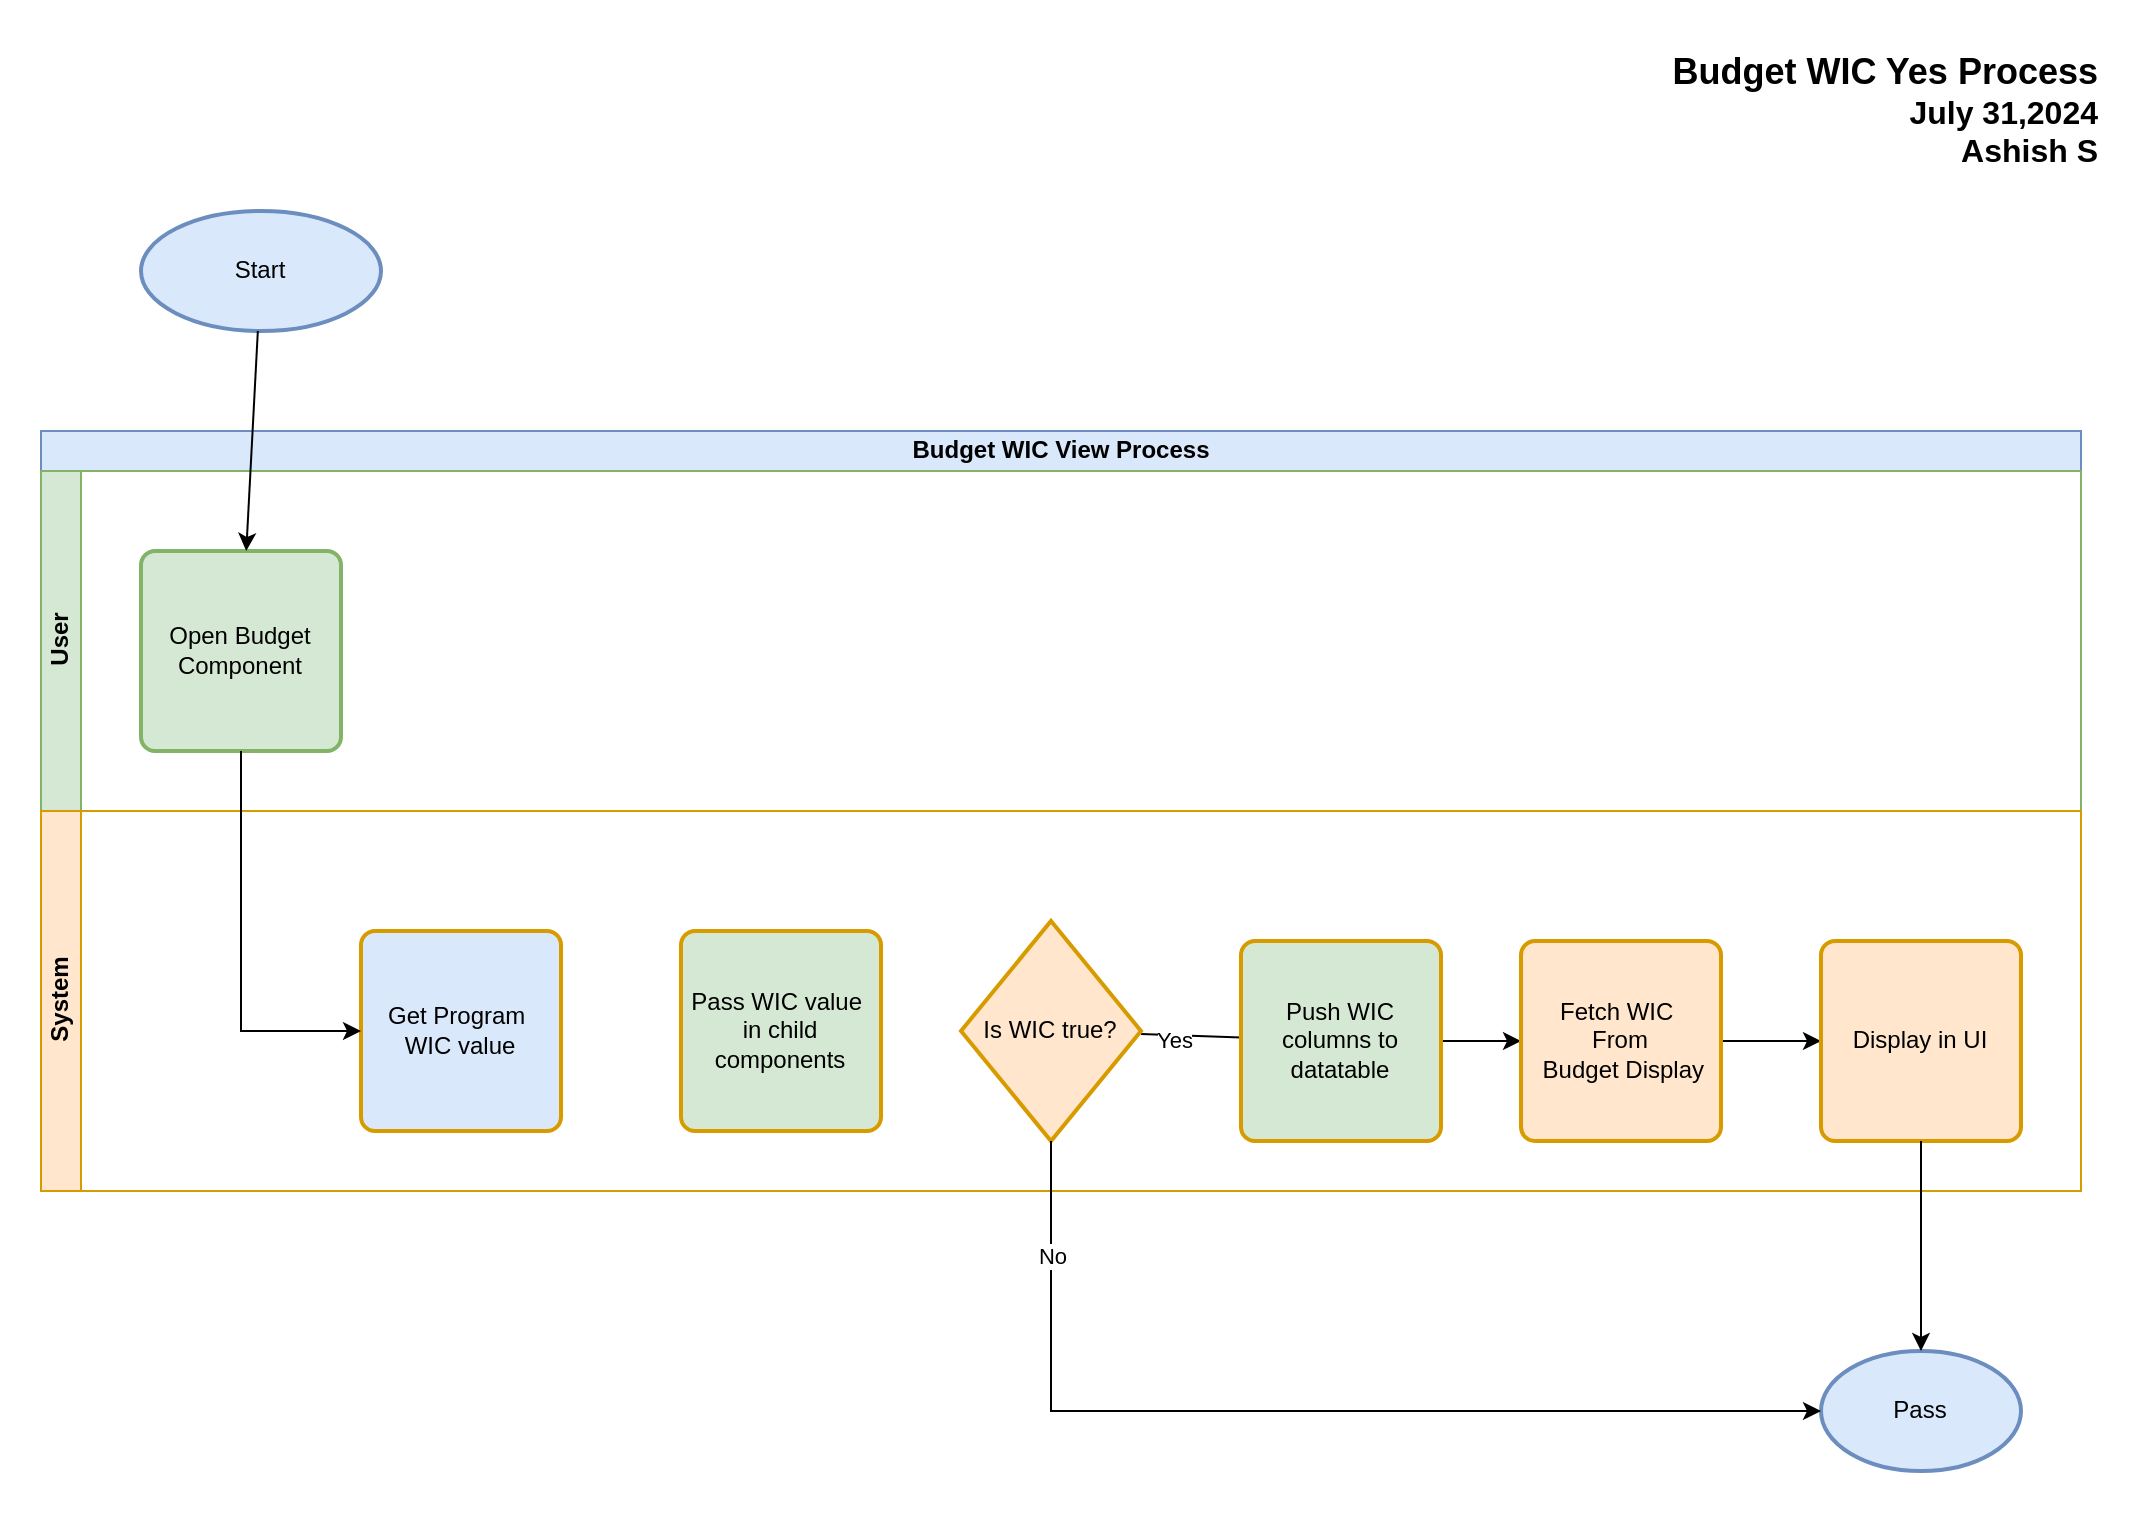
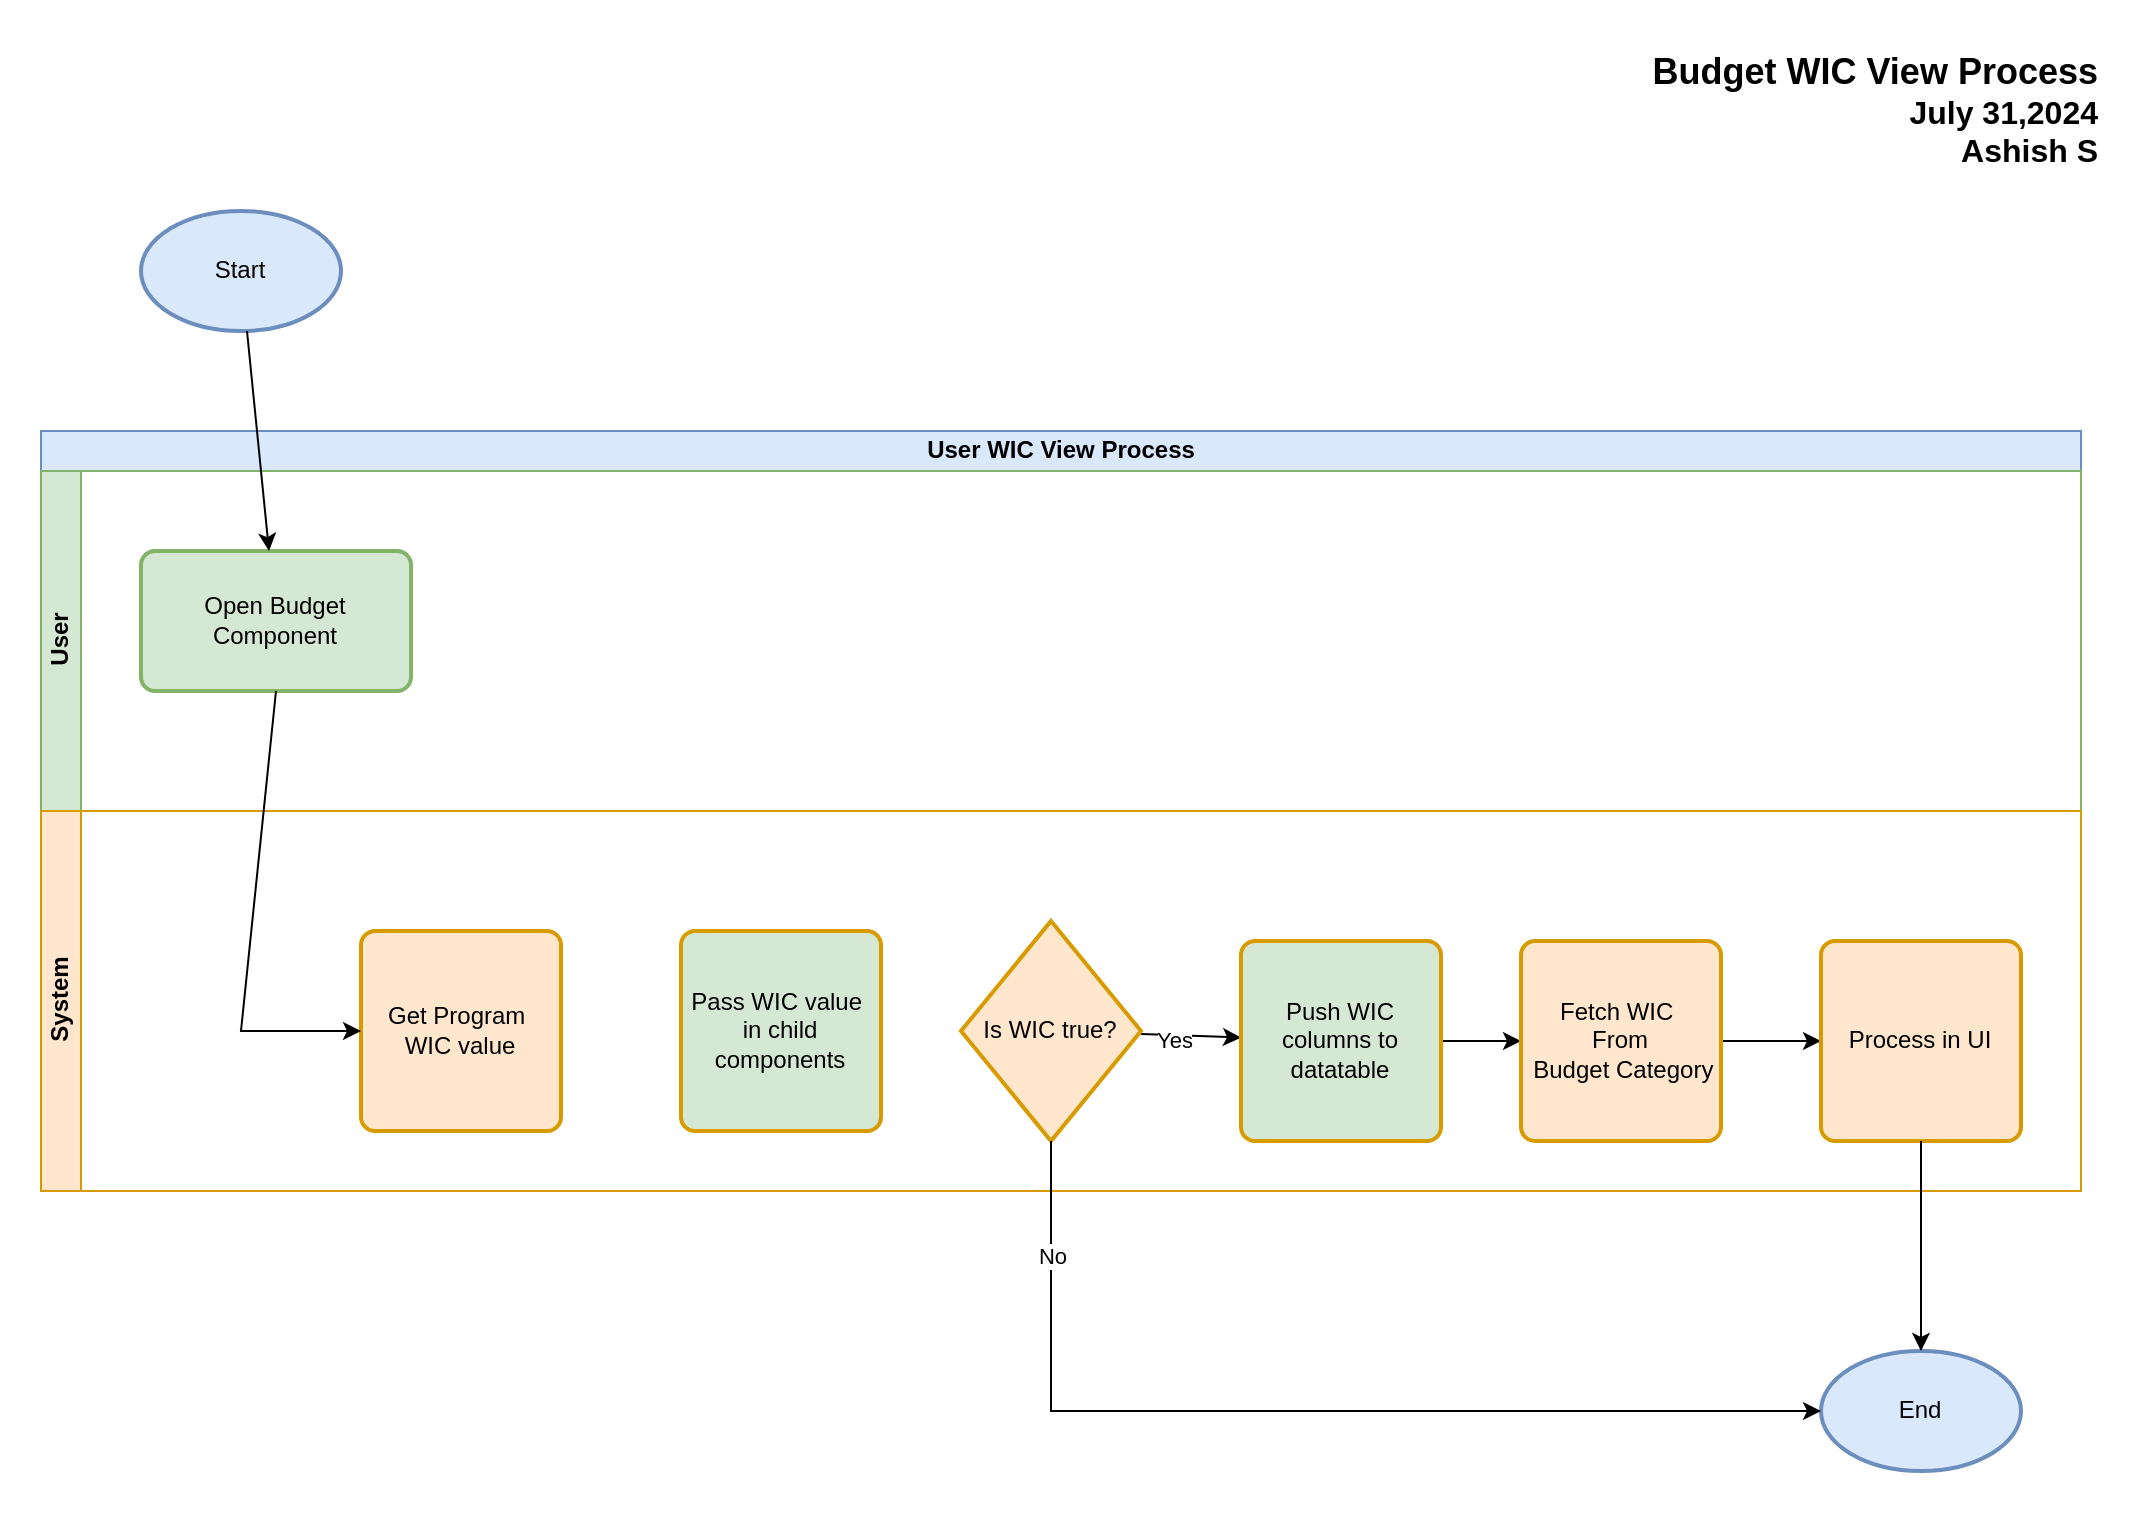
(1961, 111) -> (1957, 111)
(261, 271) -> (241, 271)
(1062, 451) -> (1062, 451)
(241, 651) -> (276, 621)
(461, 1031) -> (461, 1031)
(1231, 1037) -> (1226, 1037)
(1621, 1041) -> (1621, 1041)
(1921, 1041) -> (1921, 1041)
(1921, 1411) -> (1921, 1411)
